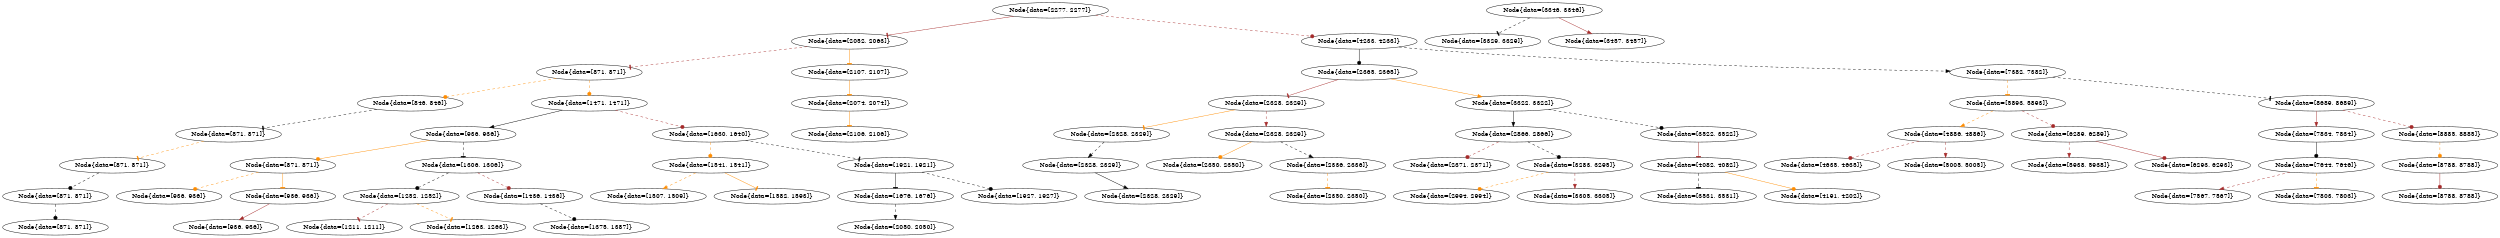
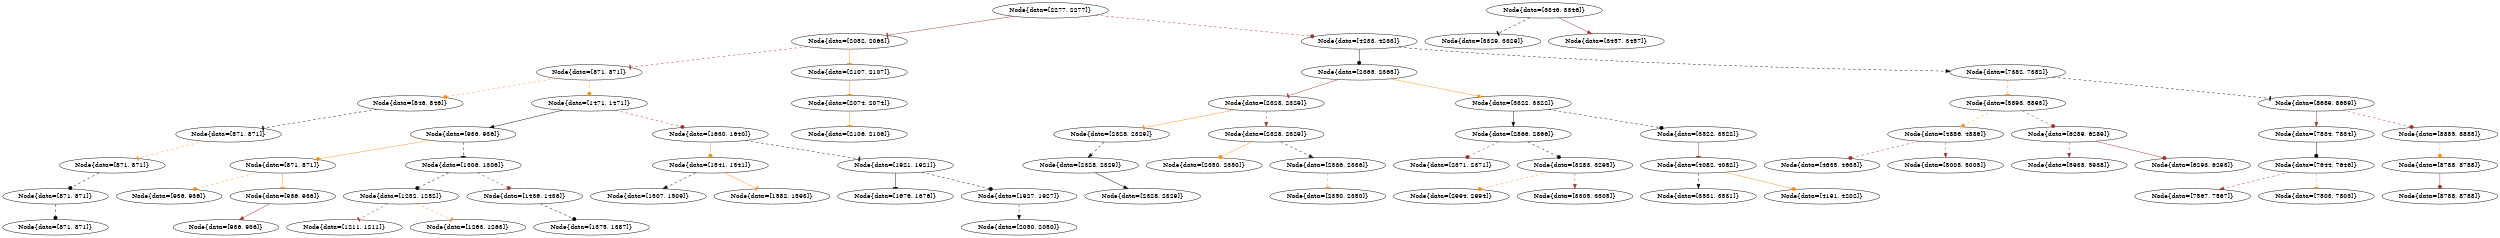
(710, 148) -> (710, 148)
(681, 180) -> (681, 180)
(1698, 180) -> (1698, 179)
(895, 210) -> (1019, 210)
